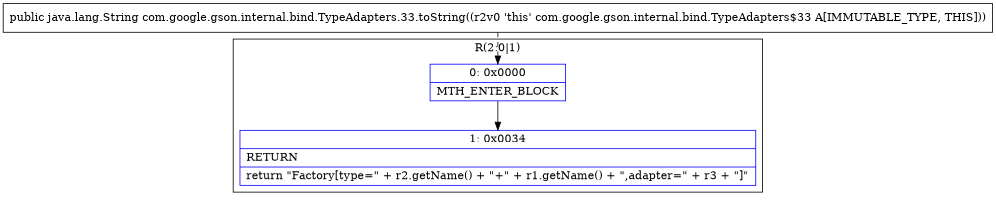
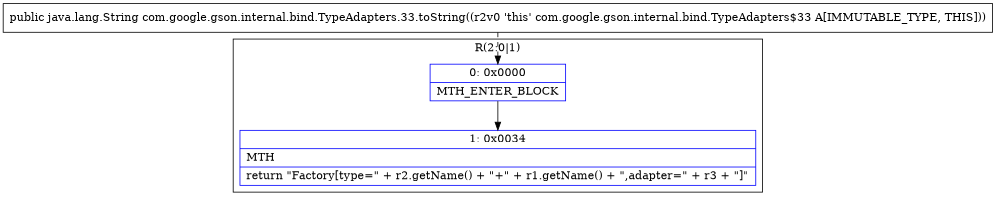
(272, 157) -> (261, 157)
